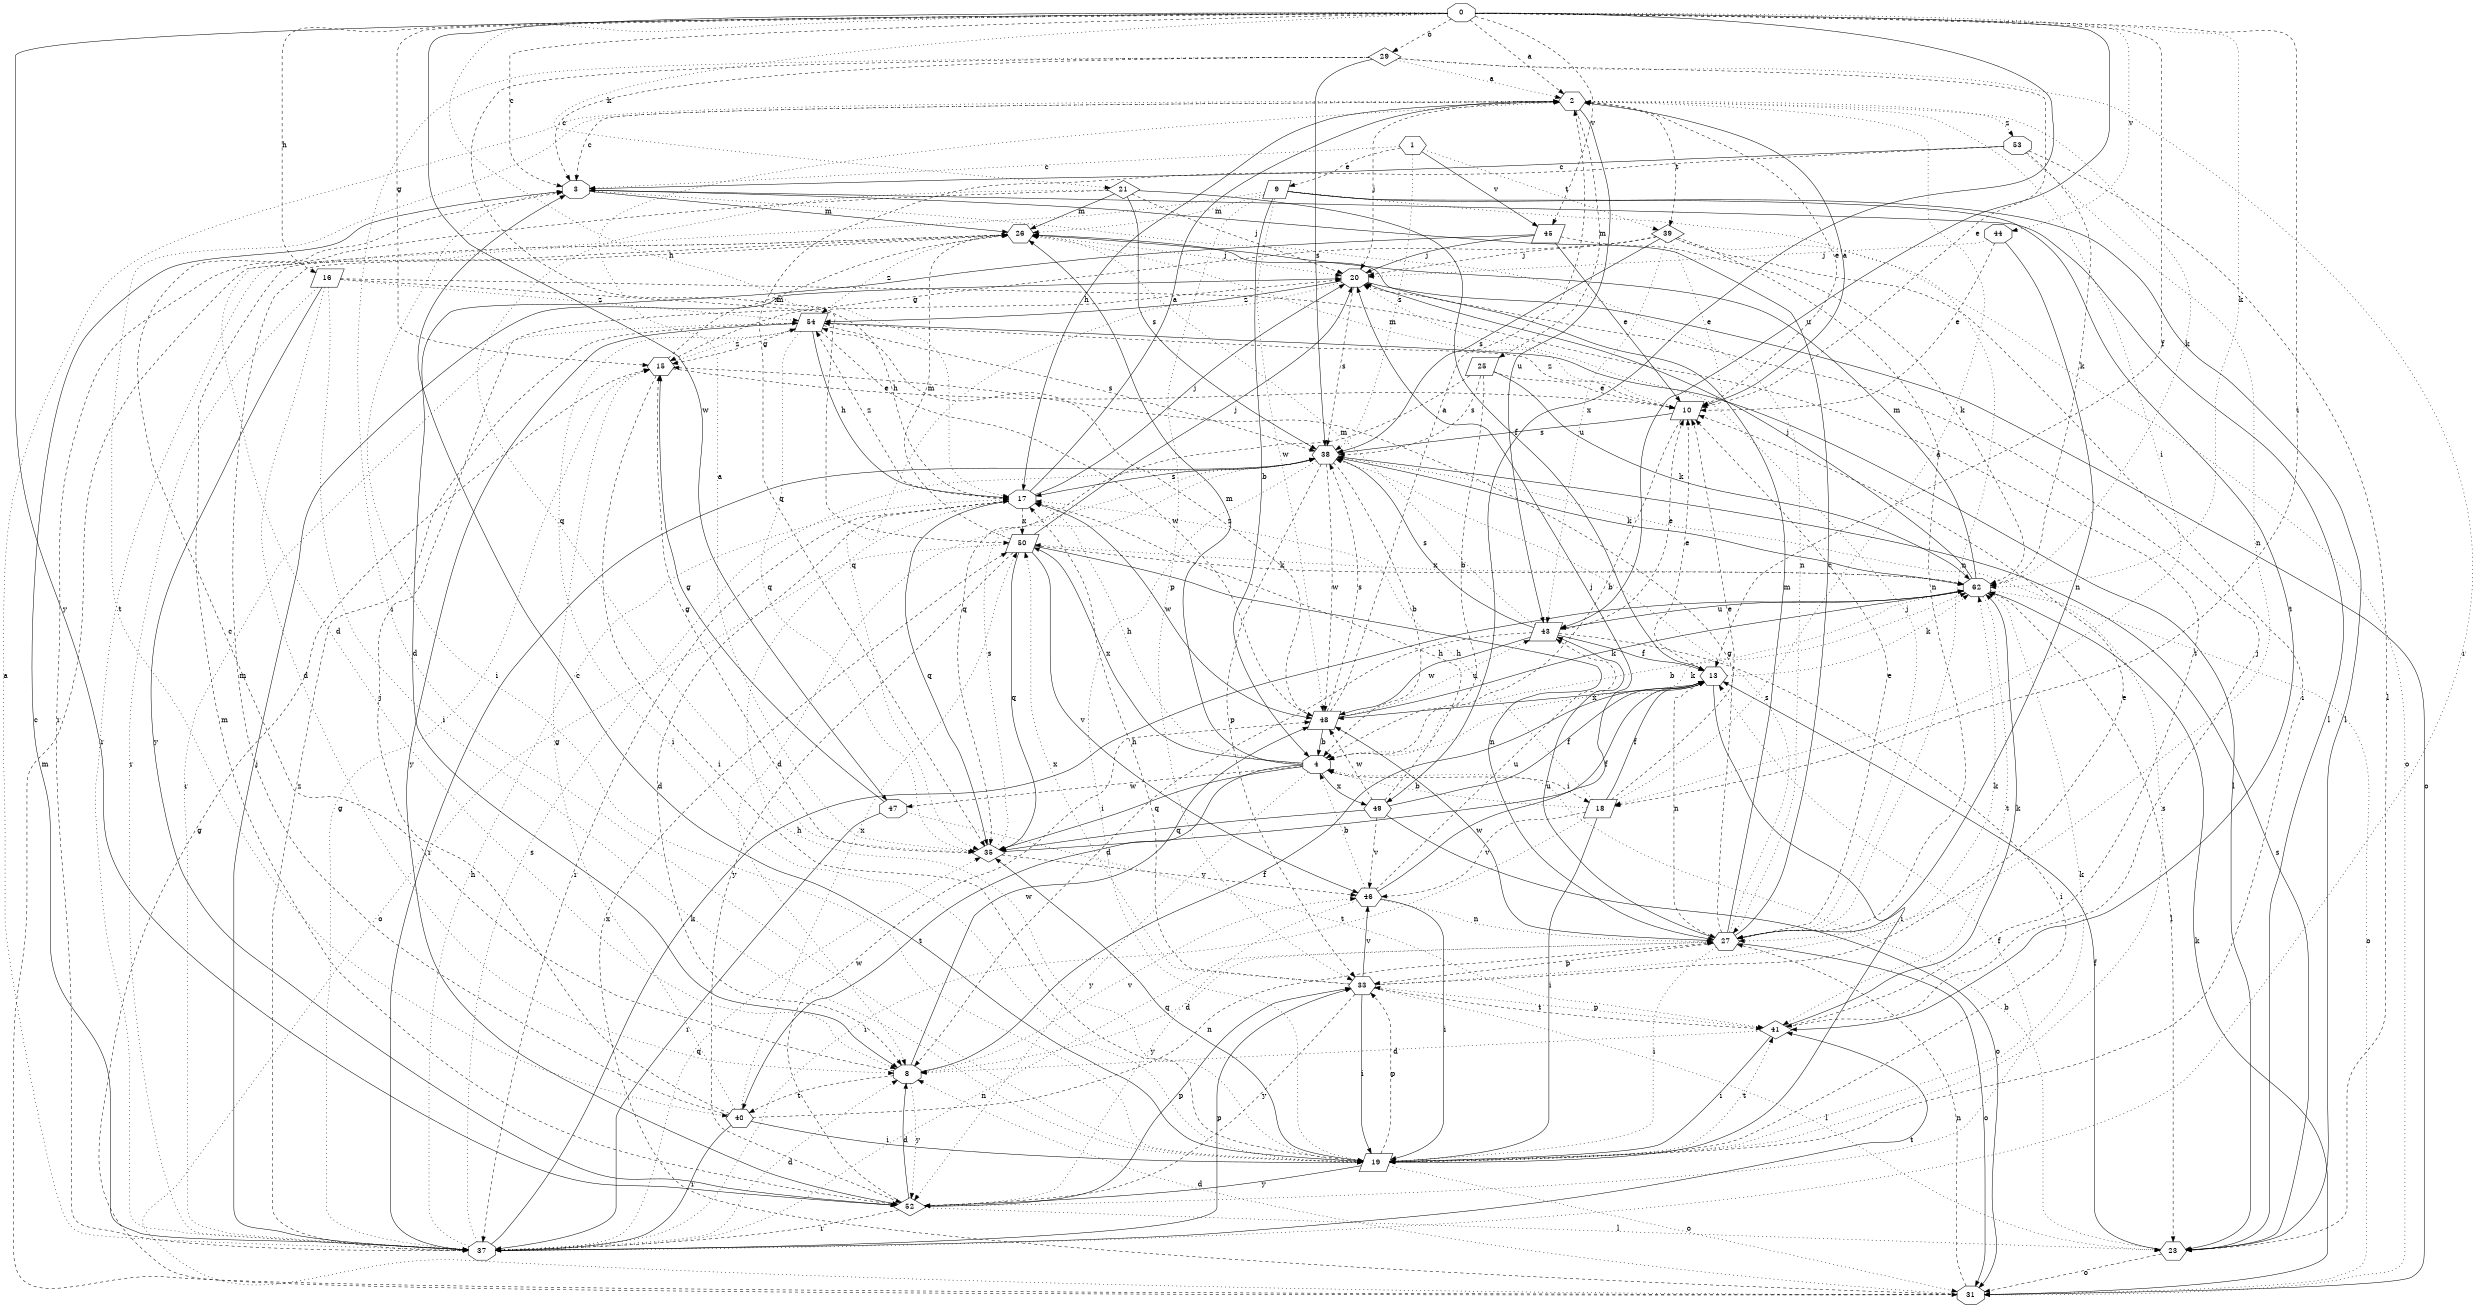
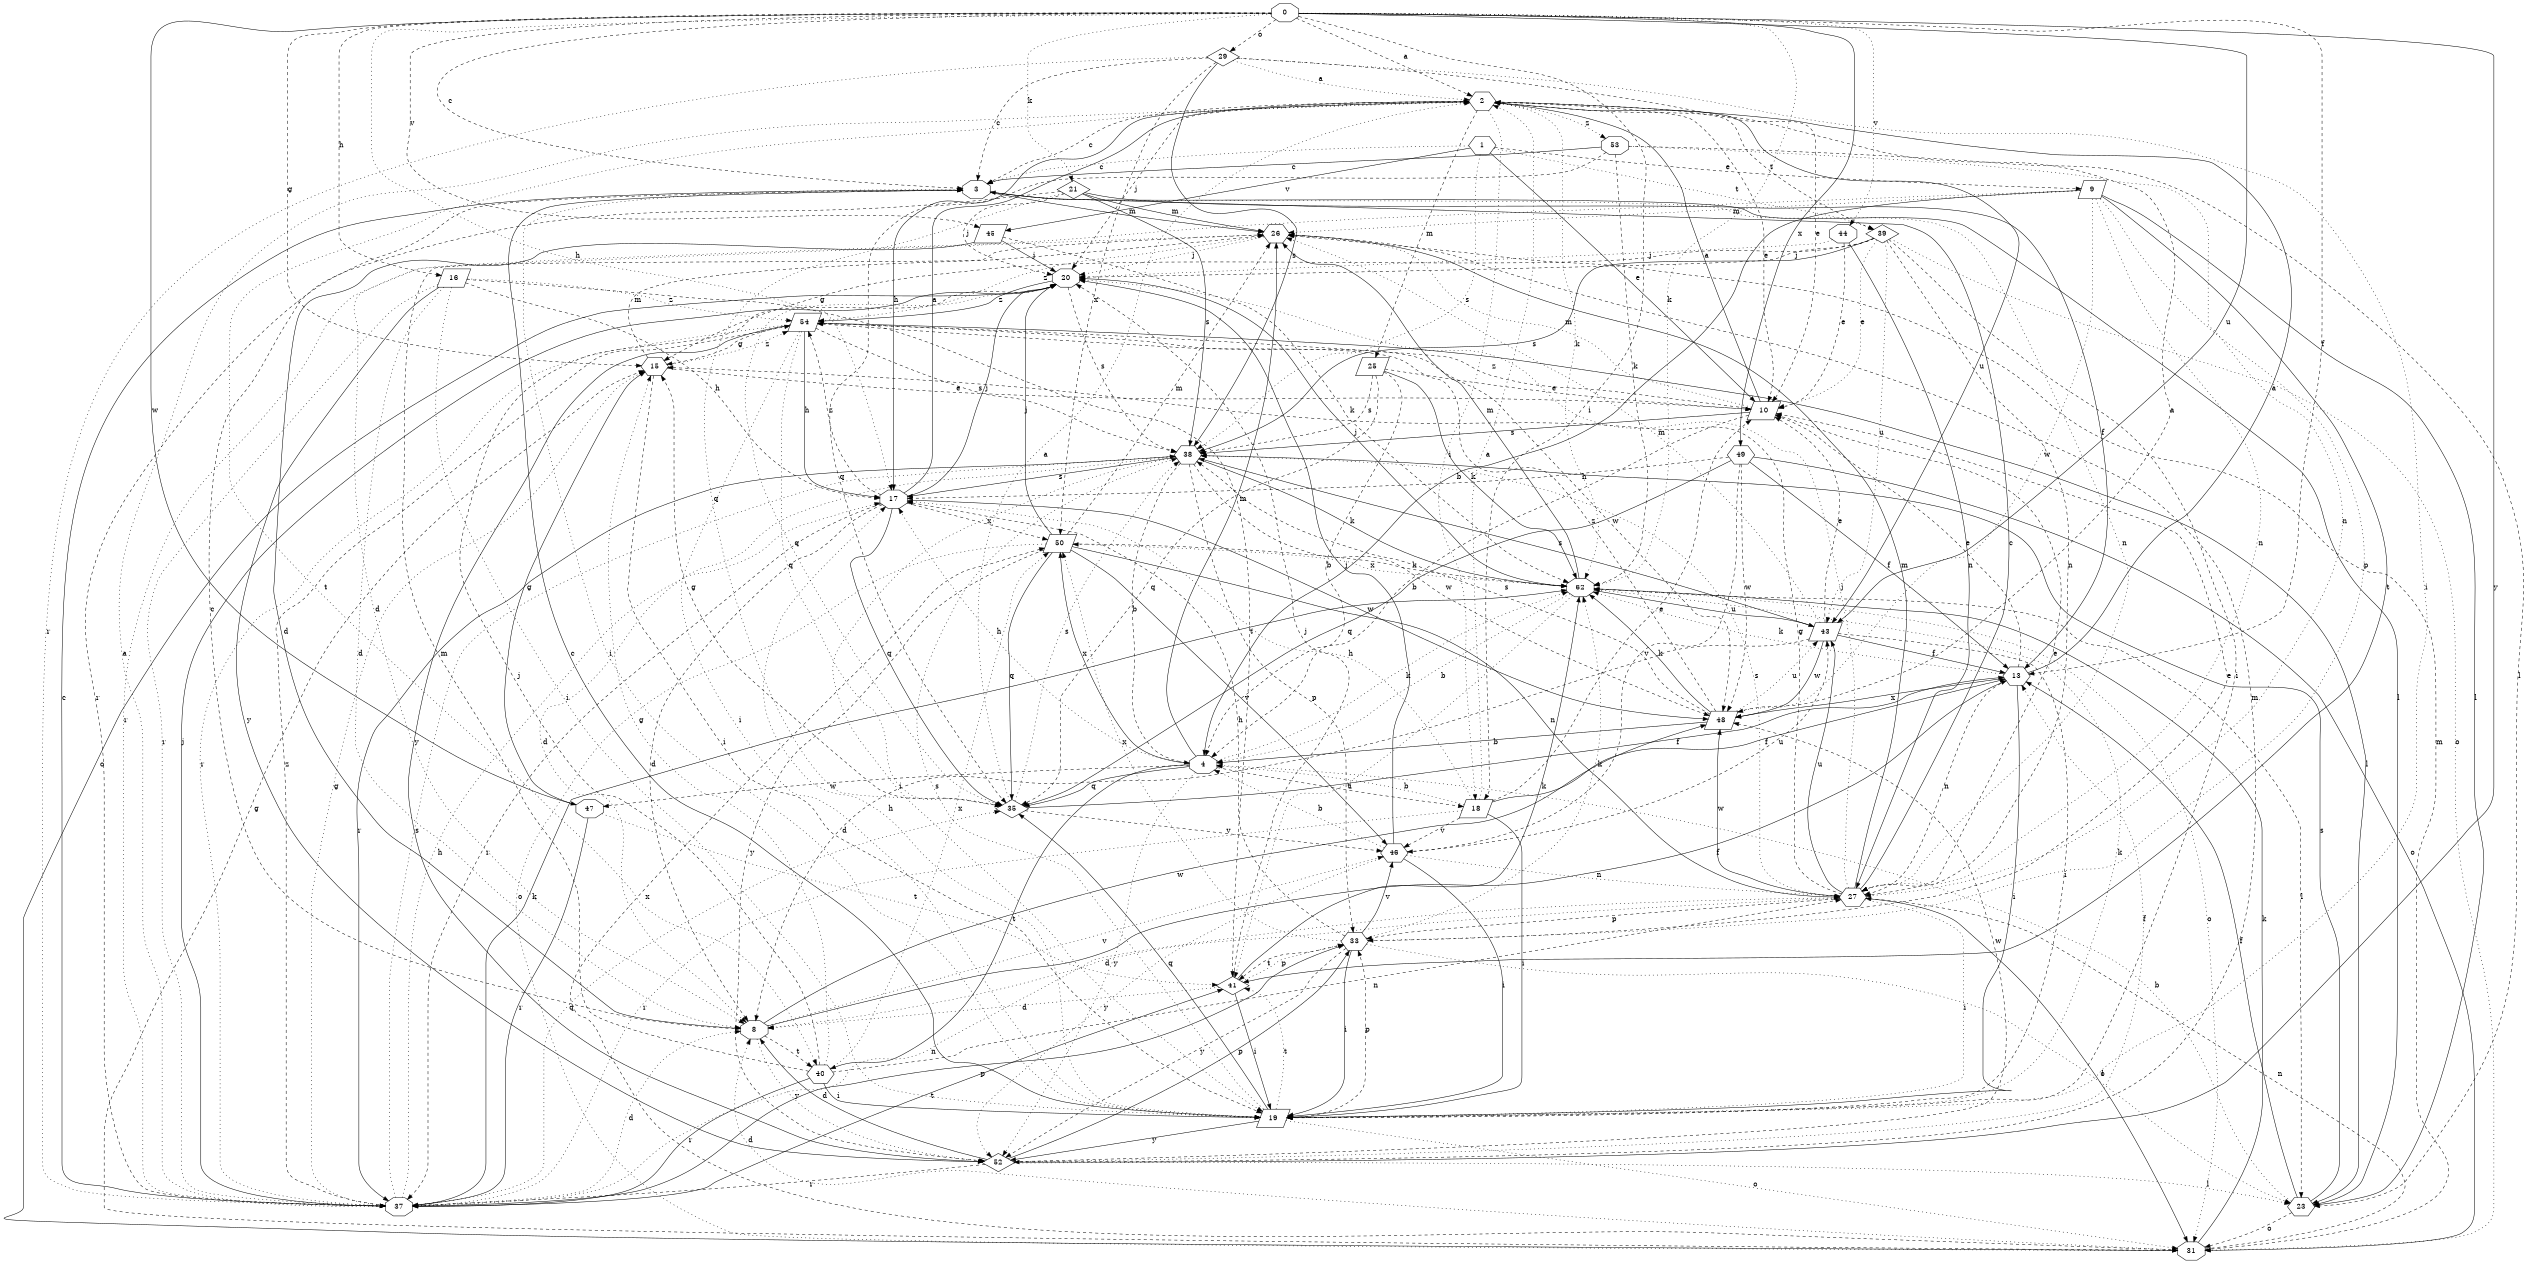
none -> (2174, 158)
(1616, 320) -> (1629, 280)
(1339, 792) -> none
